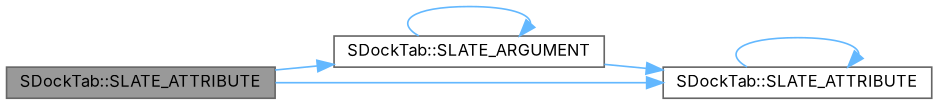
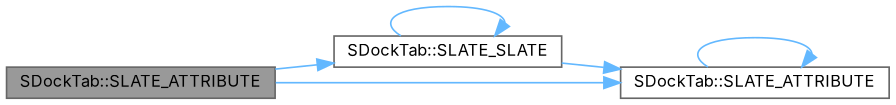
(469, 52) -> (448, 52)
